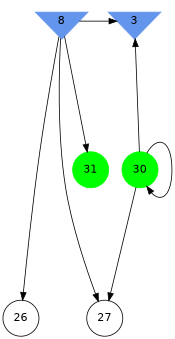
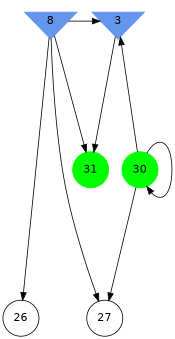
none -> (105, 91)
